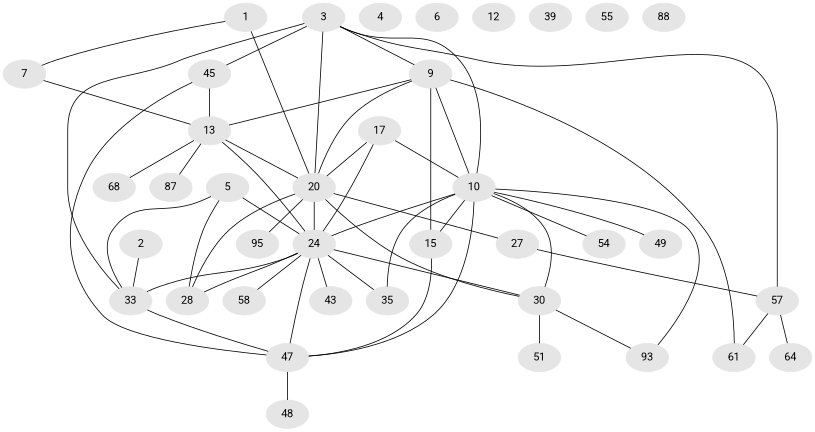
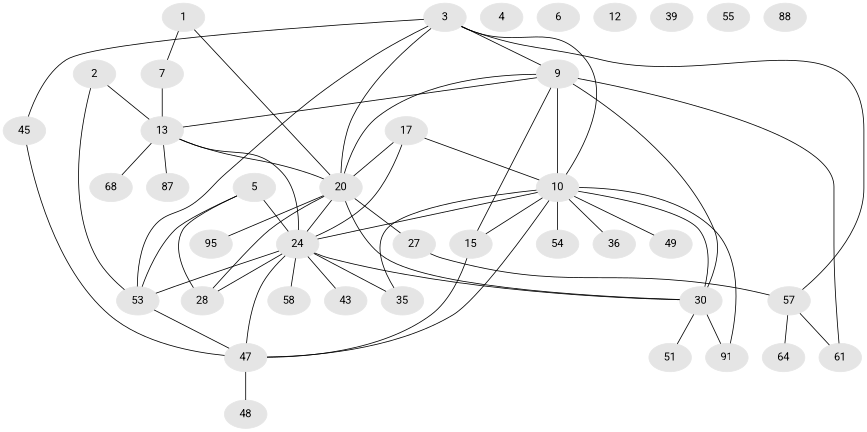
(209, 102) -> (128, 102)
none -> (674, 169)
none -> (614, 244)
(131, 301) -> (138, 301)
(647, 358) -> (727, 358)
